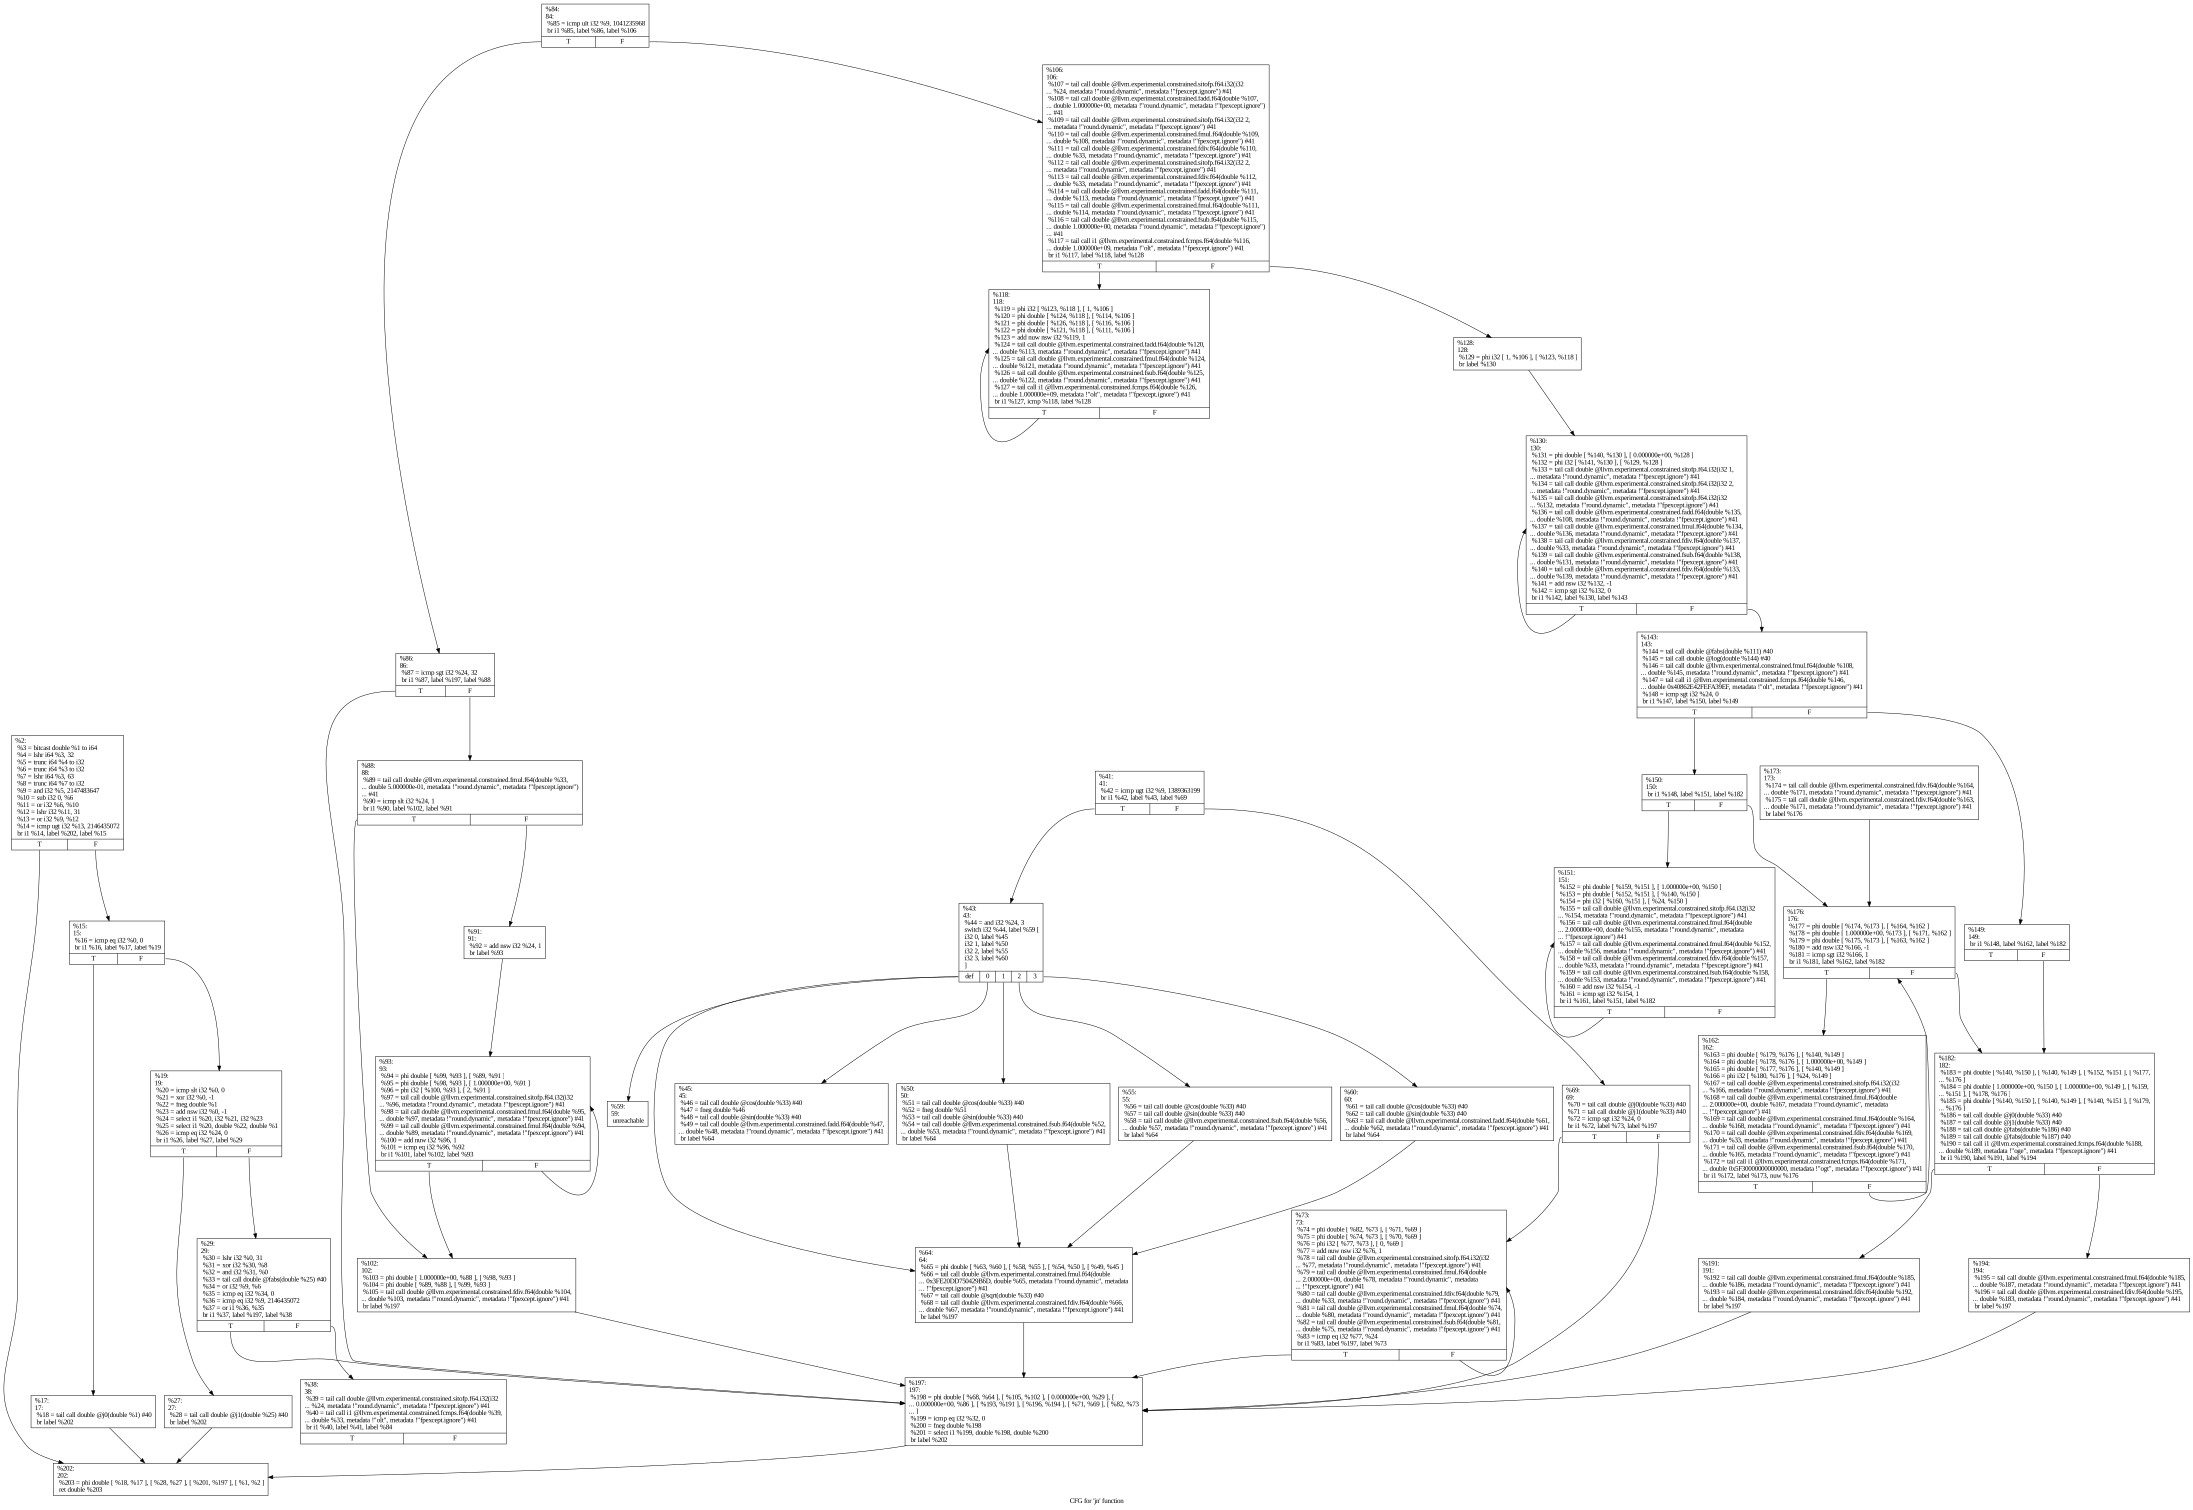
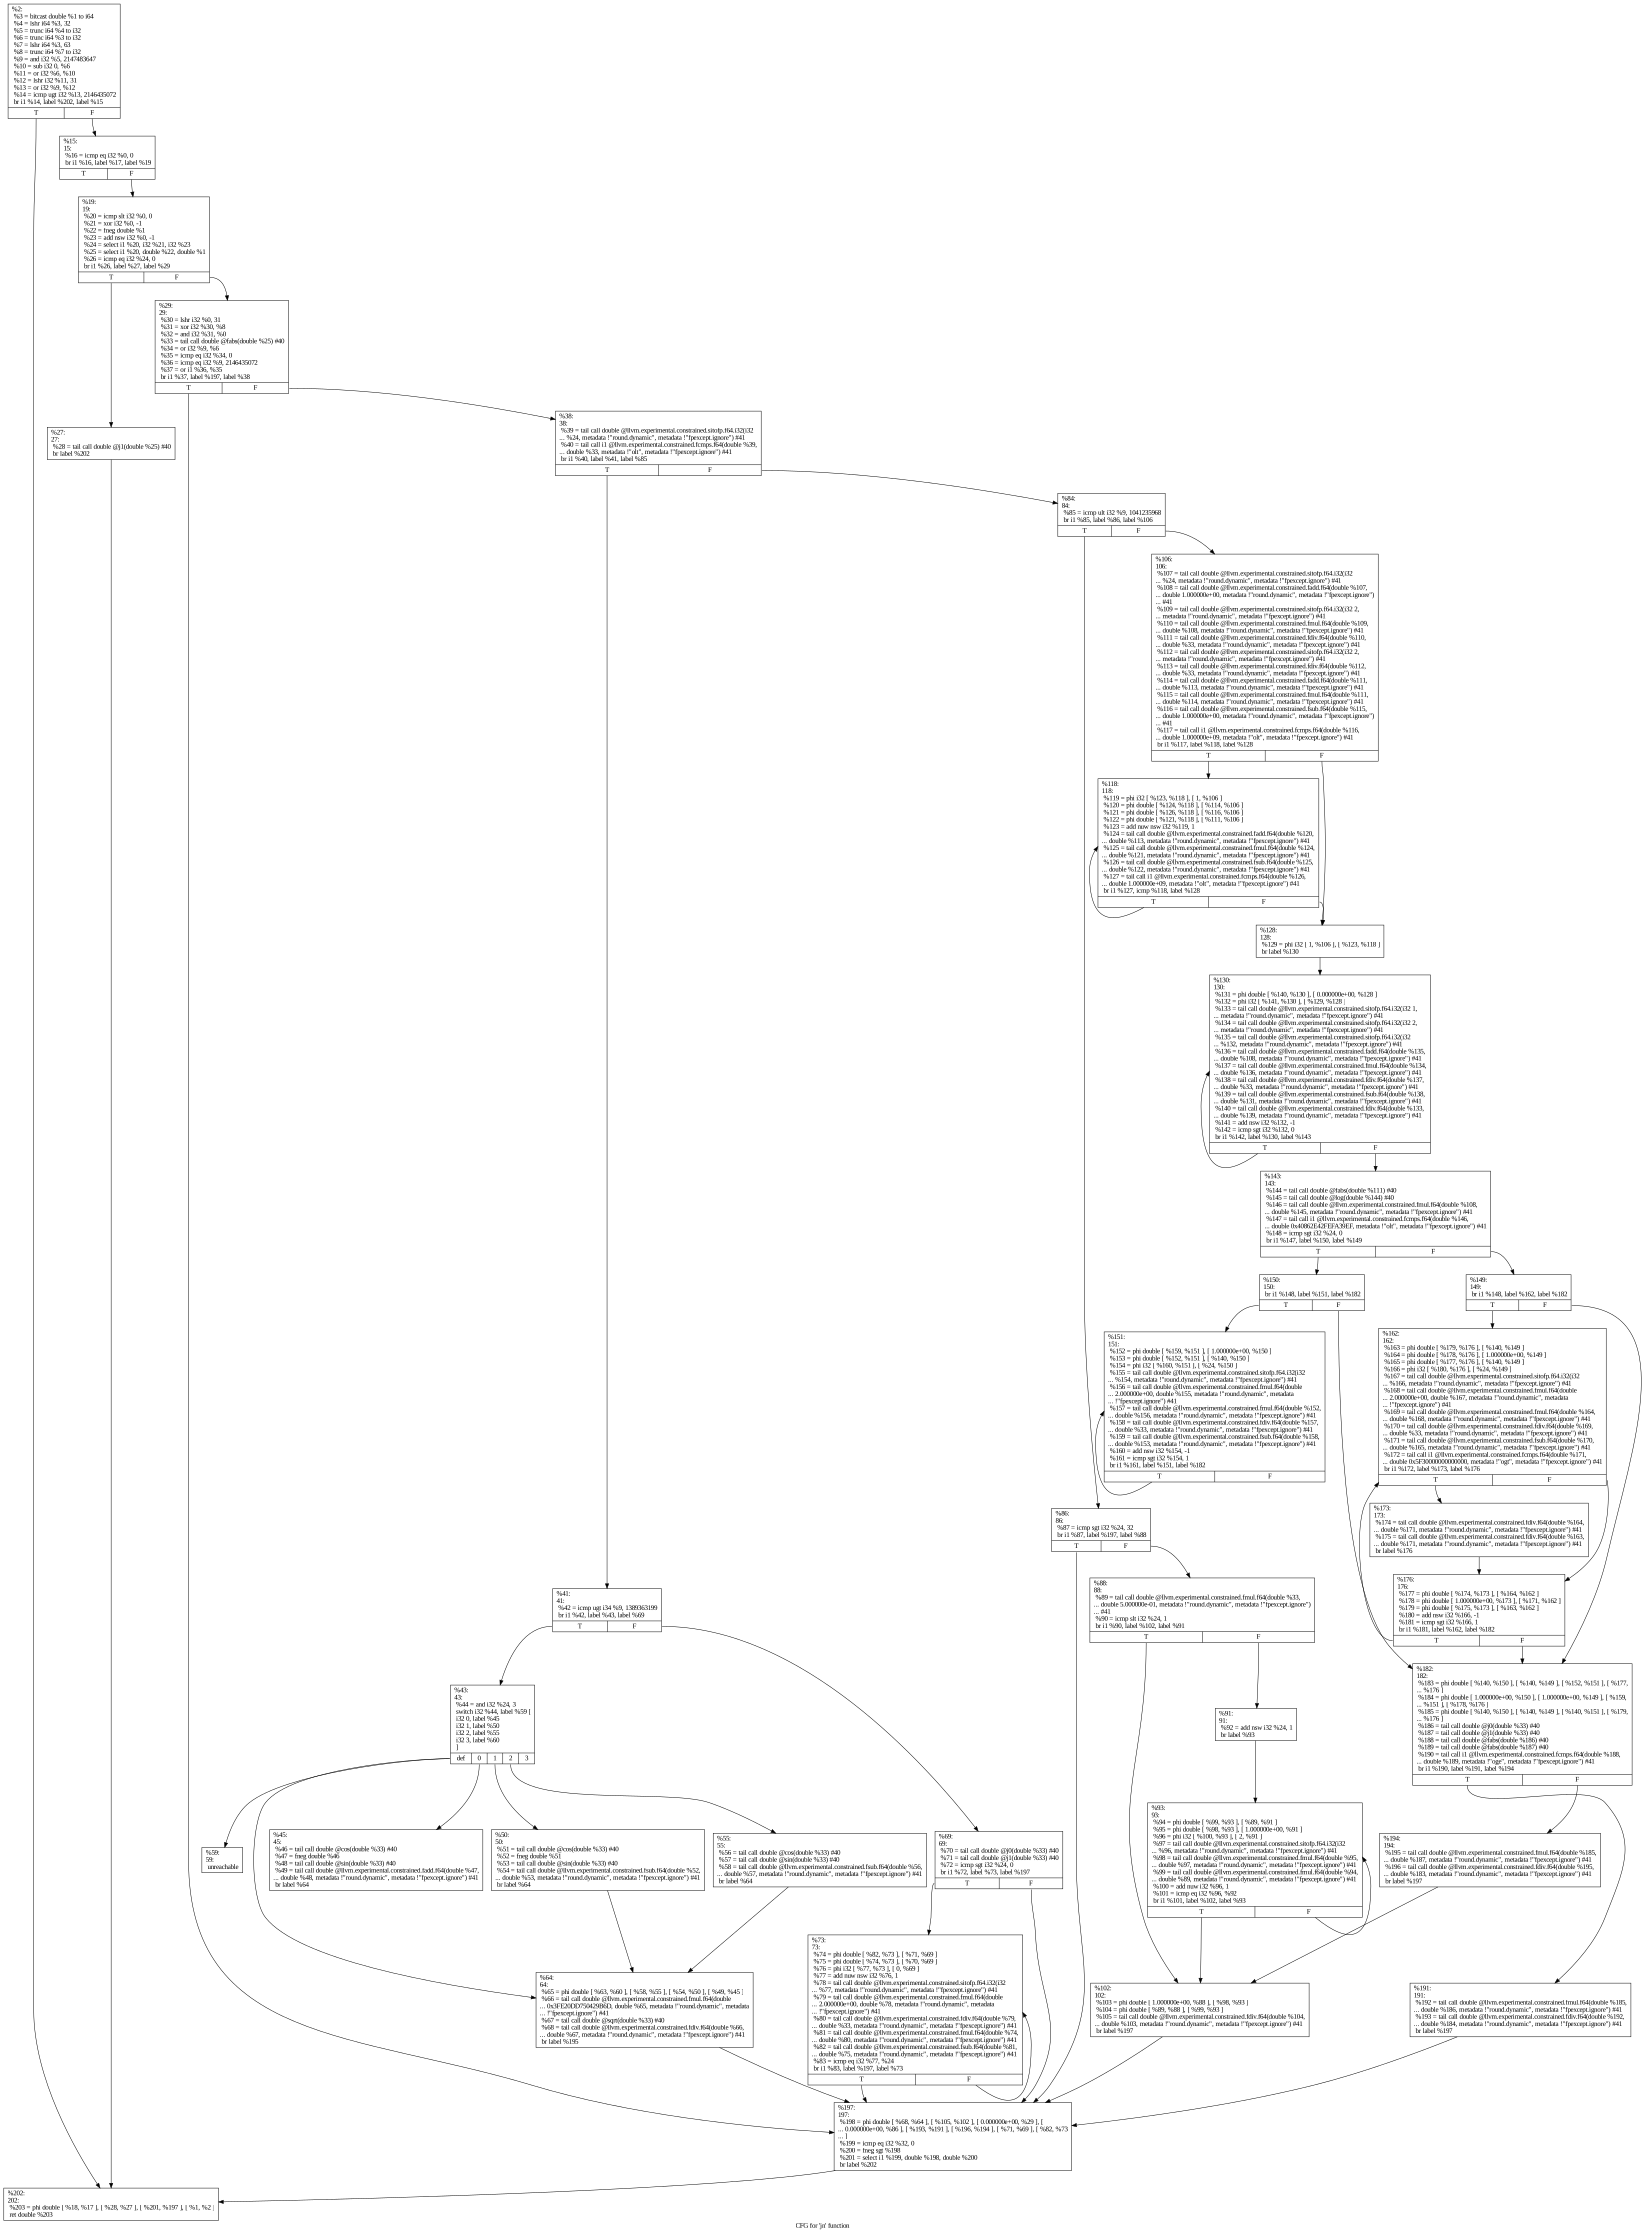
none -> (908, 480)
(1150, 791) -> (607, 1608)
(1771, 862) -> (1347, 1496)
none -> (1323, 910)
none -> (607, 1030)
(1447, 1114) -> none
(1750, 1176) -> (1431, 1469)
(939, 1317) -> (559, 2042)
none -> (1492, 1317)
(1598, 1396) -> (1342, 1936)
(93, 1412) -> none
(945, 1426) -> (869, 2151)
(348, 1427) -> (603, 459)
none -> (1436, 1493)
